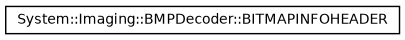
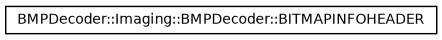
(203, 20) -> (221, 20)
